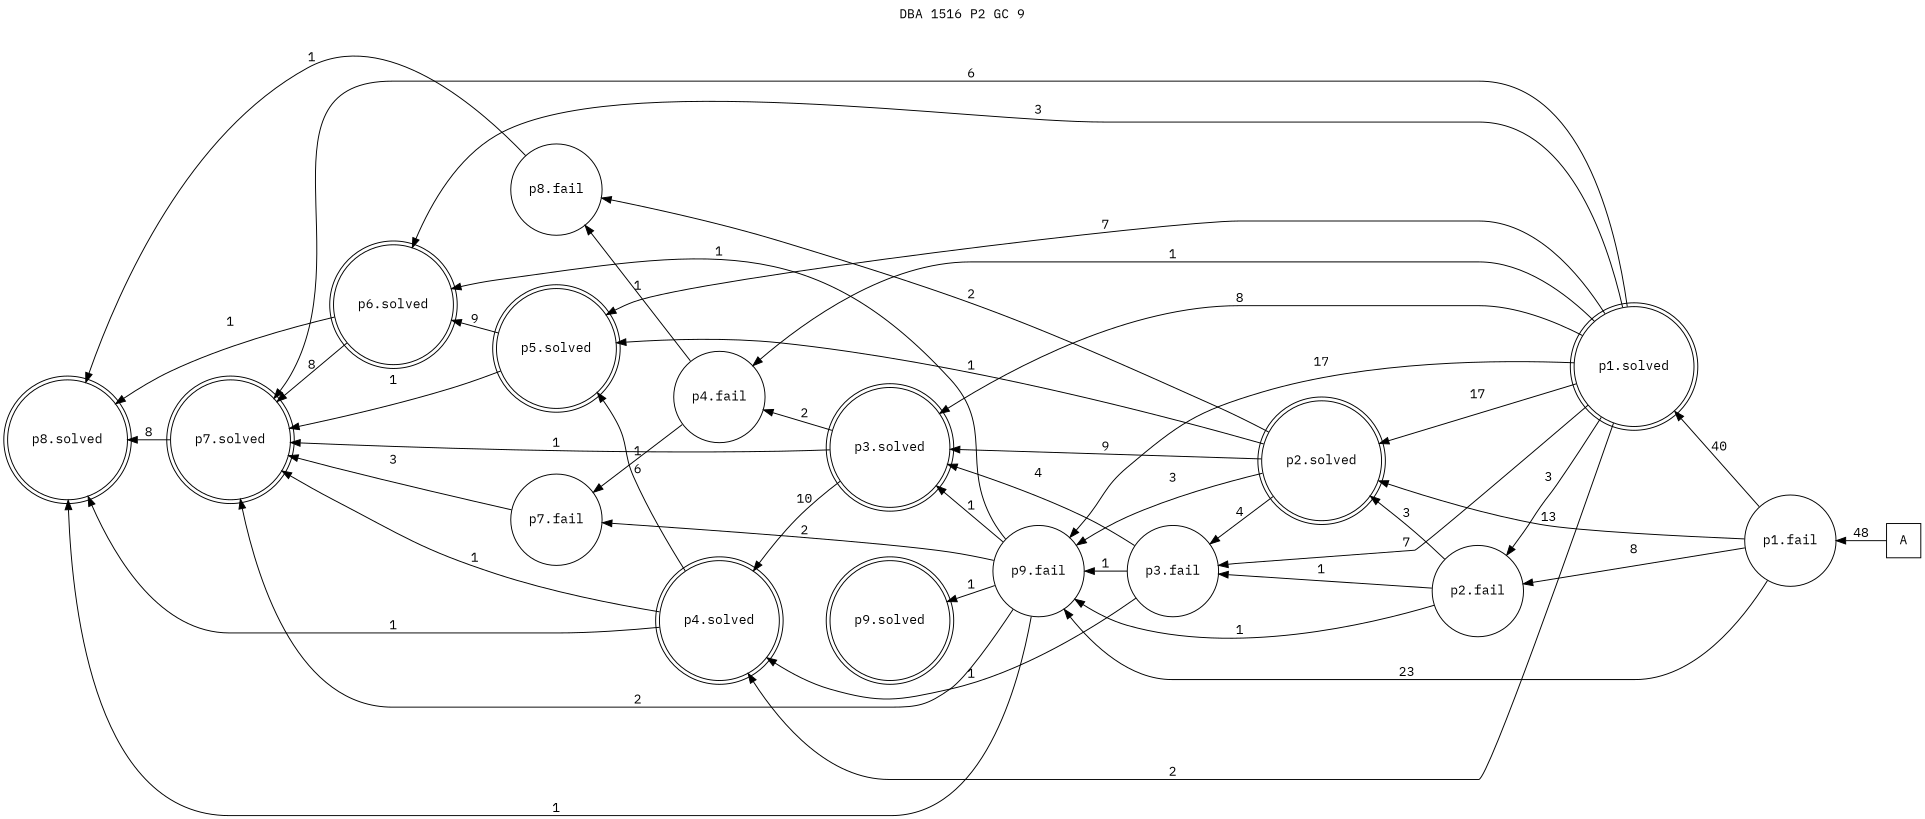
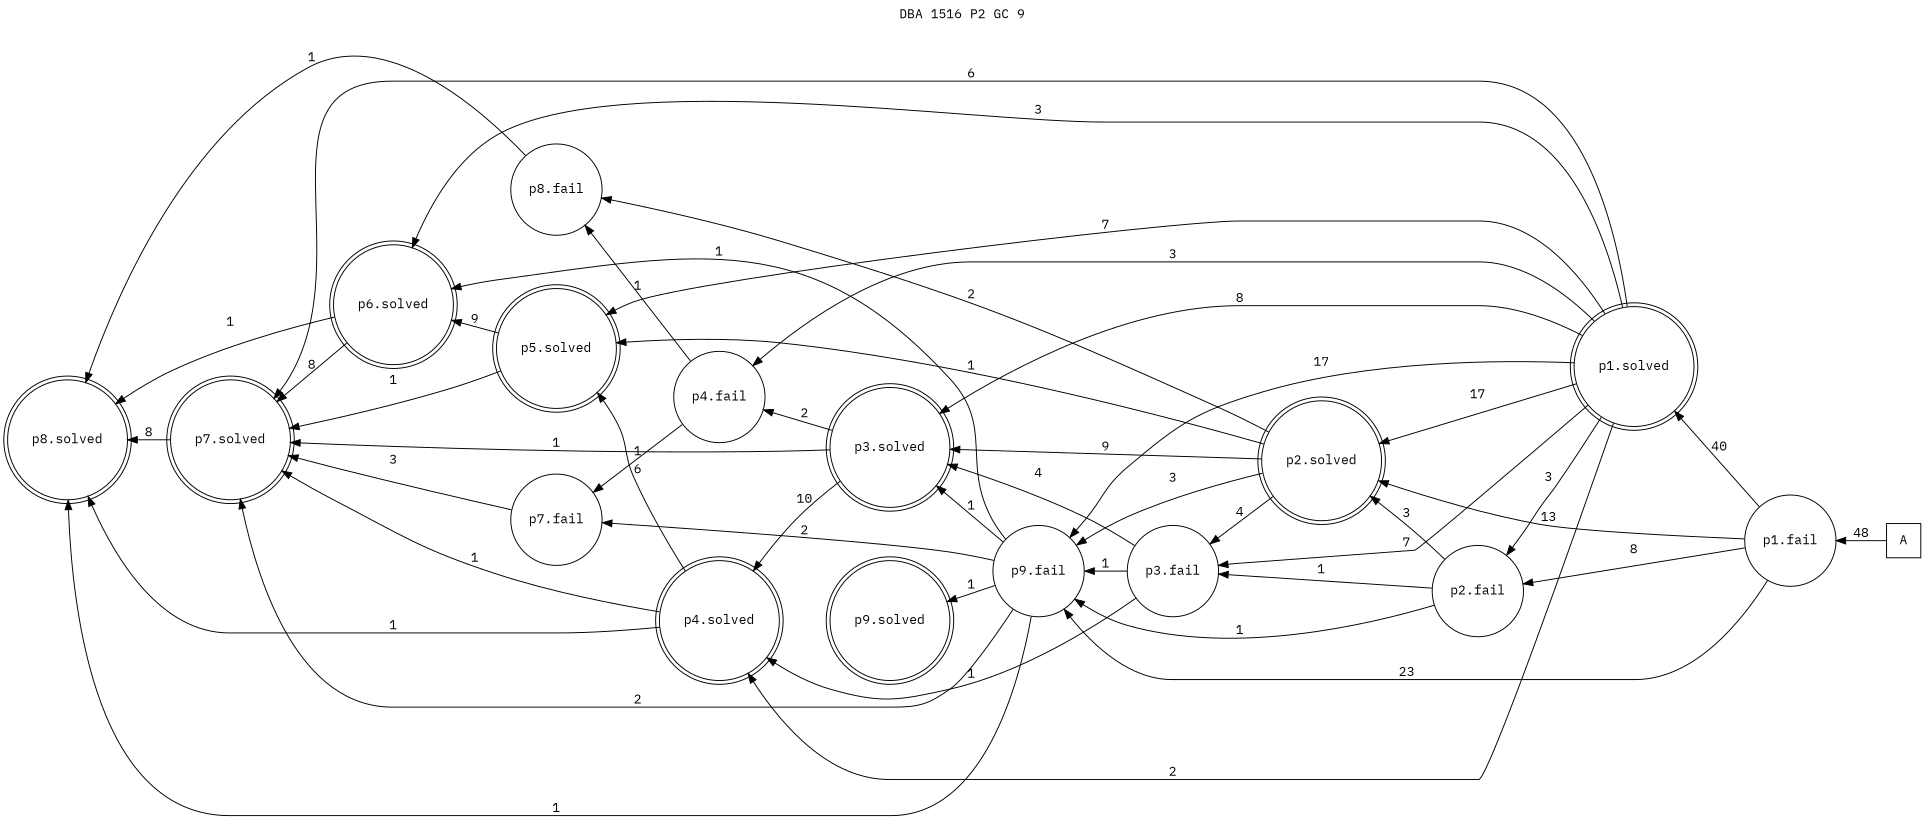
(1173, 255) -> (1173, 255)
